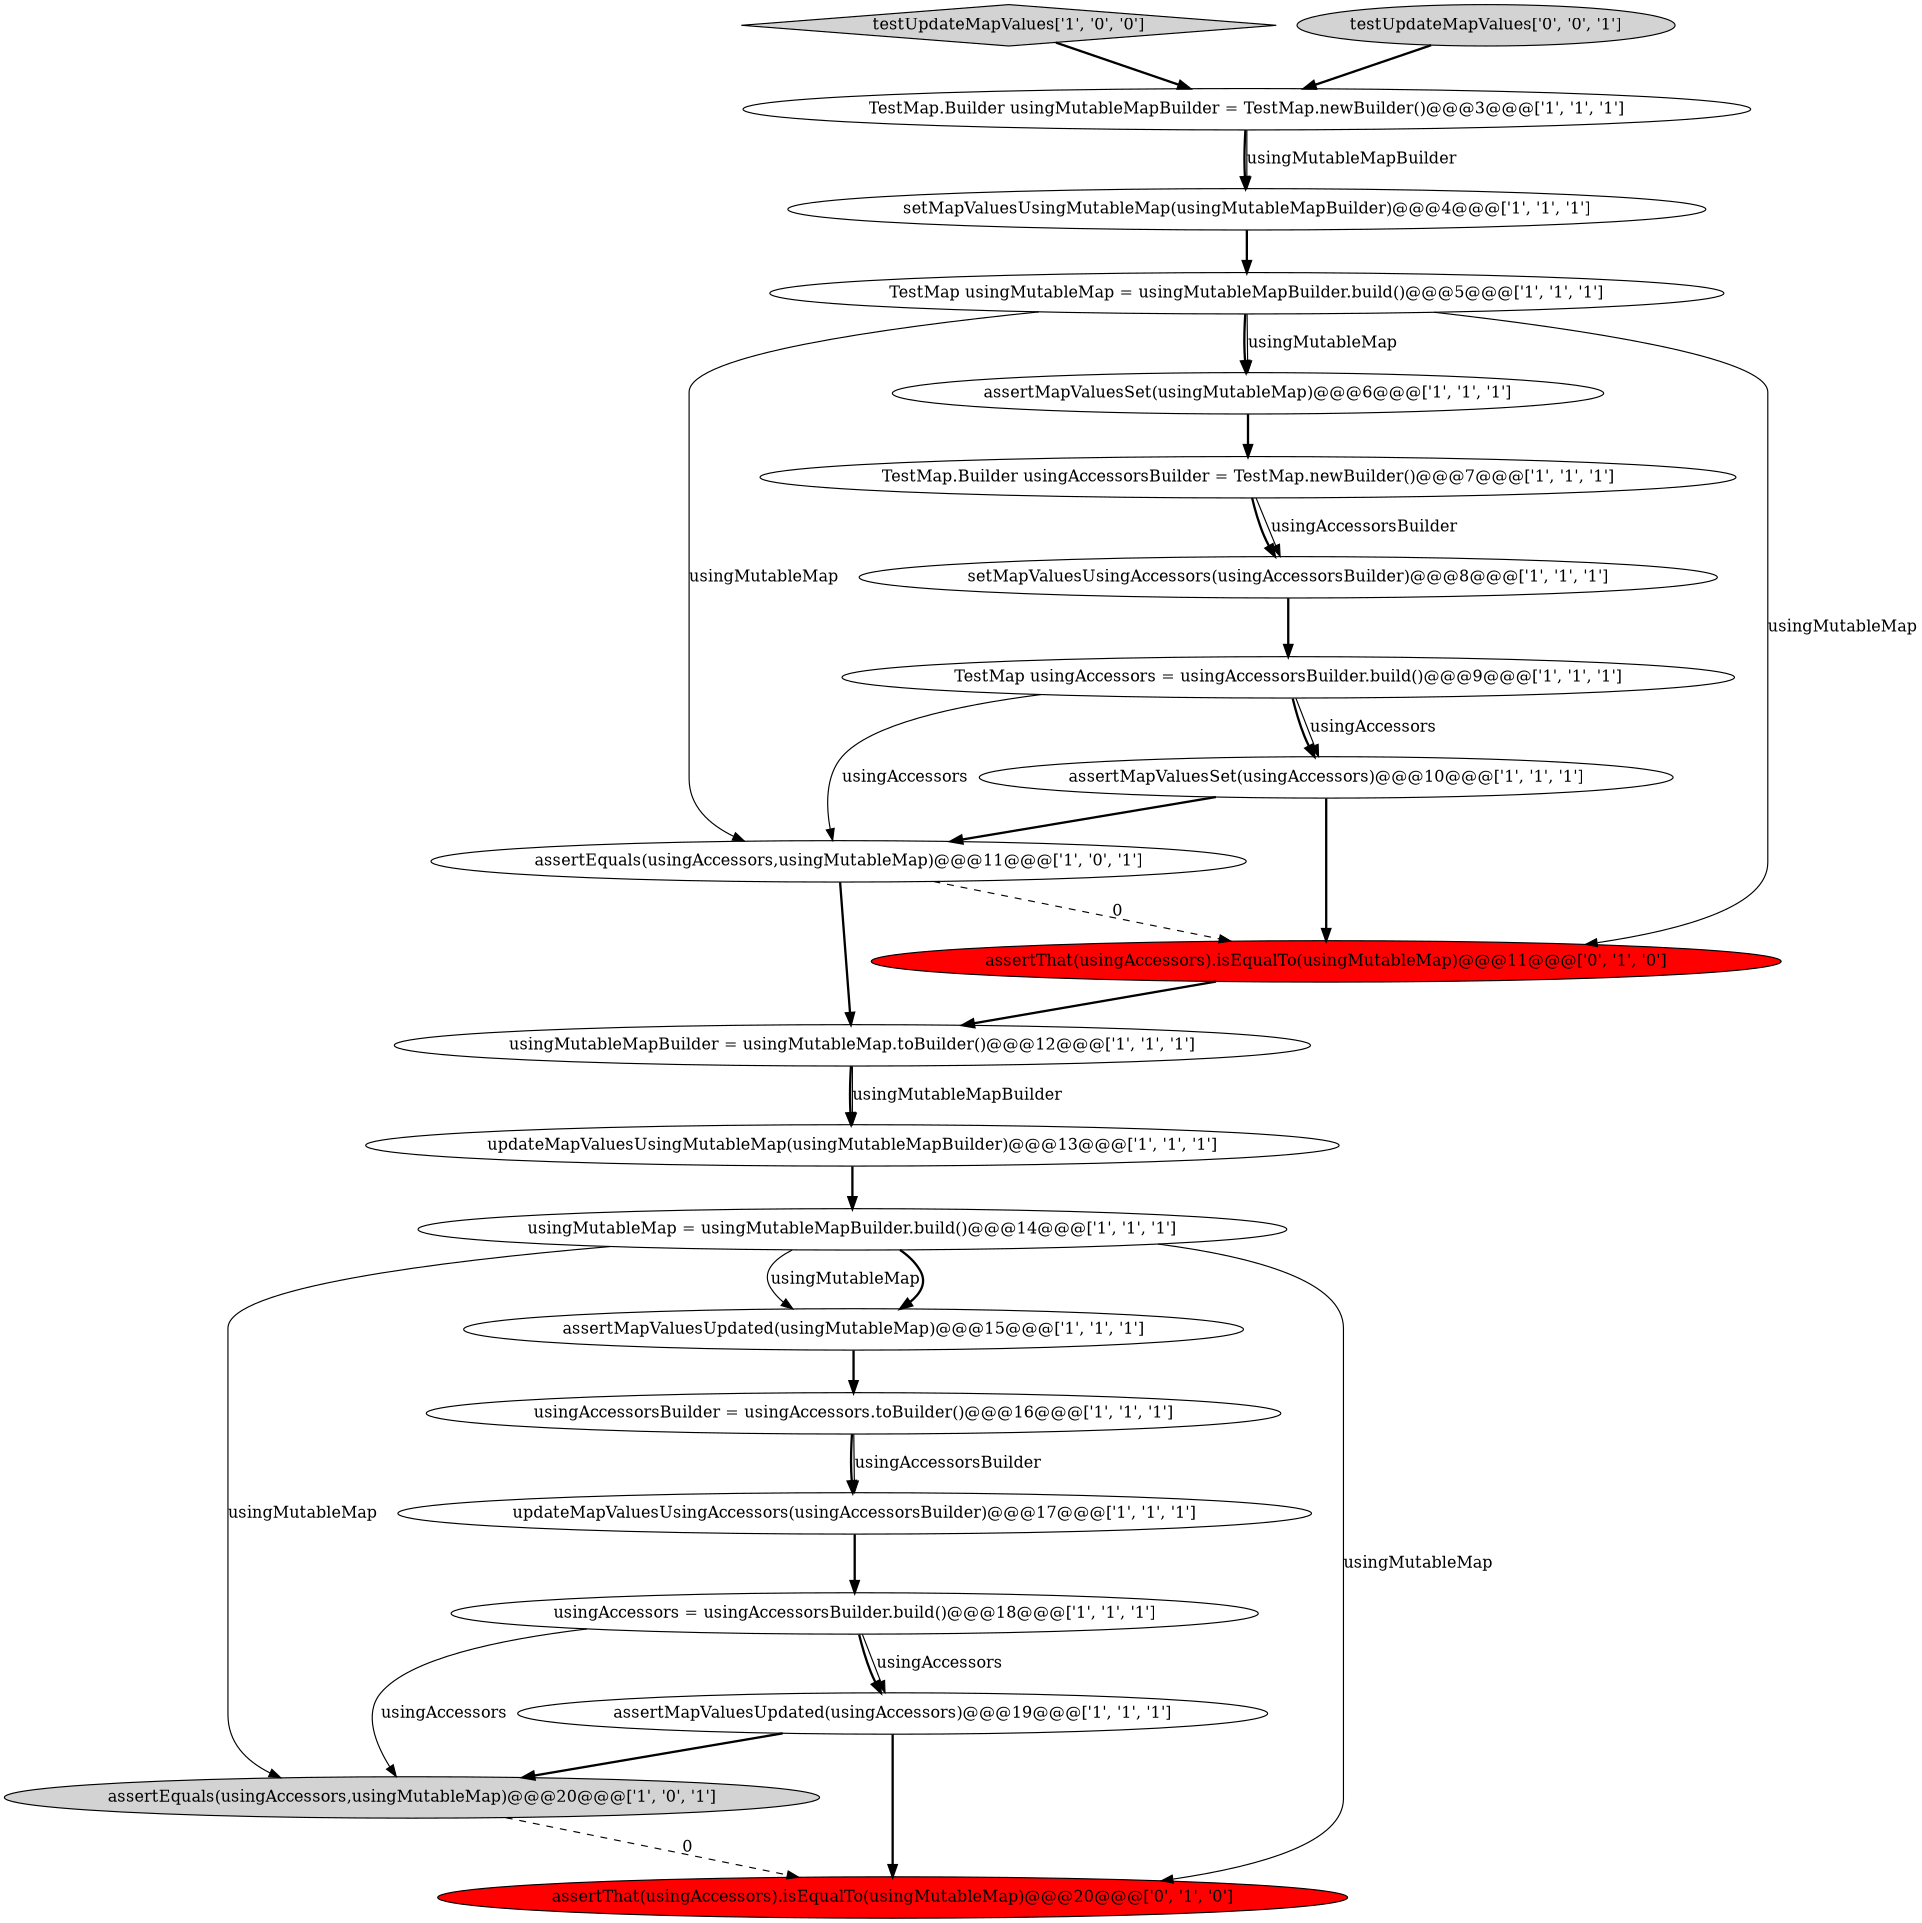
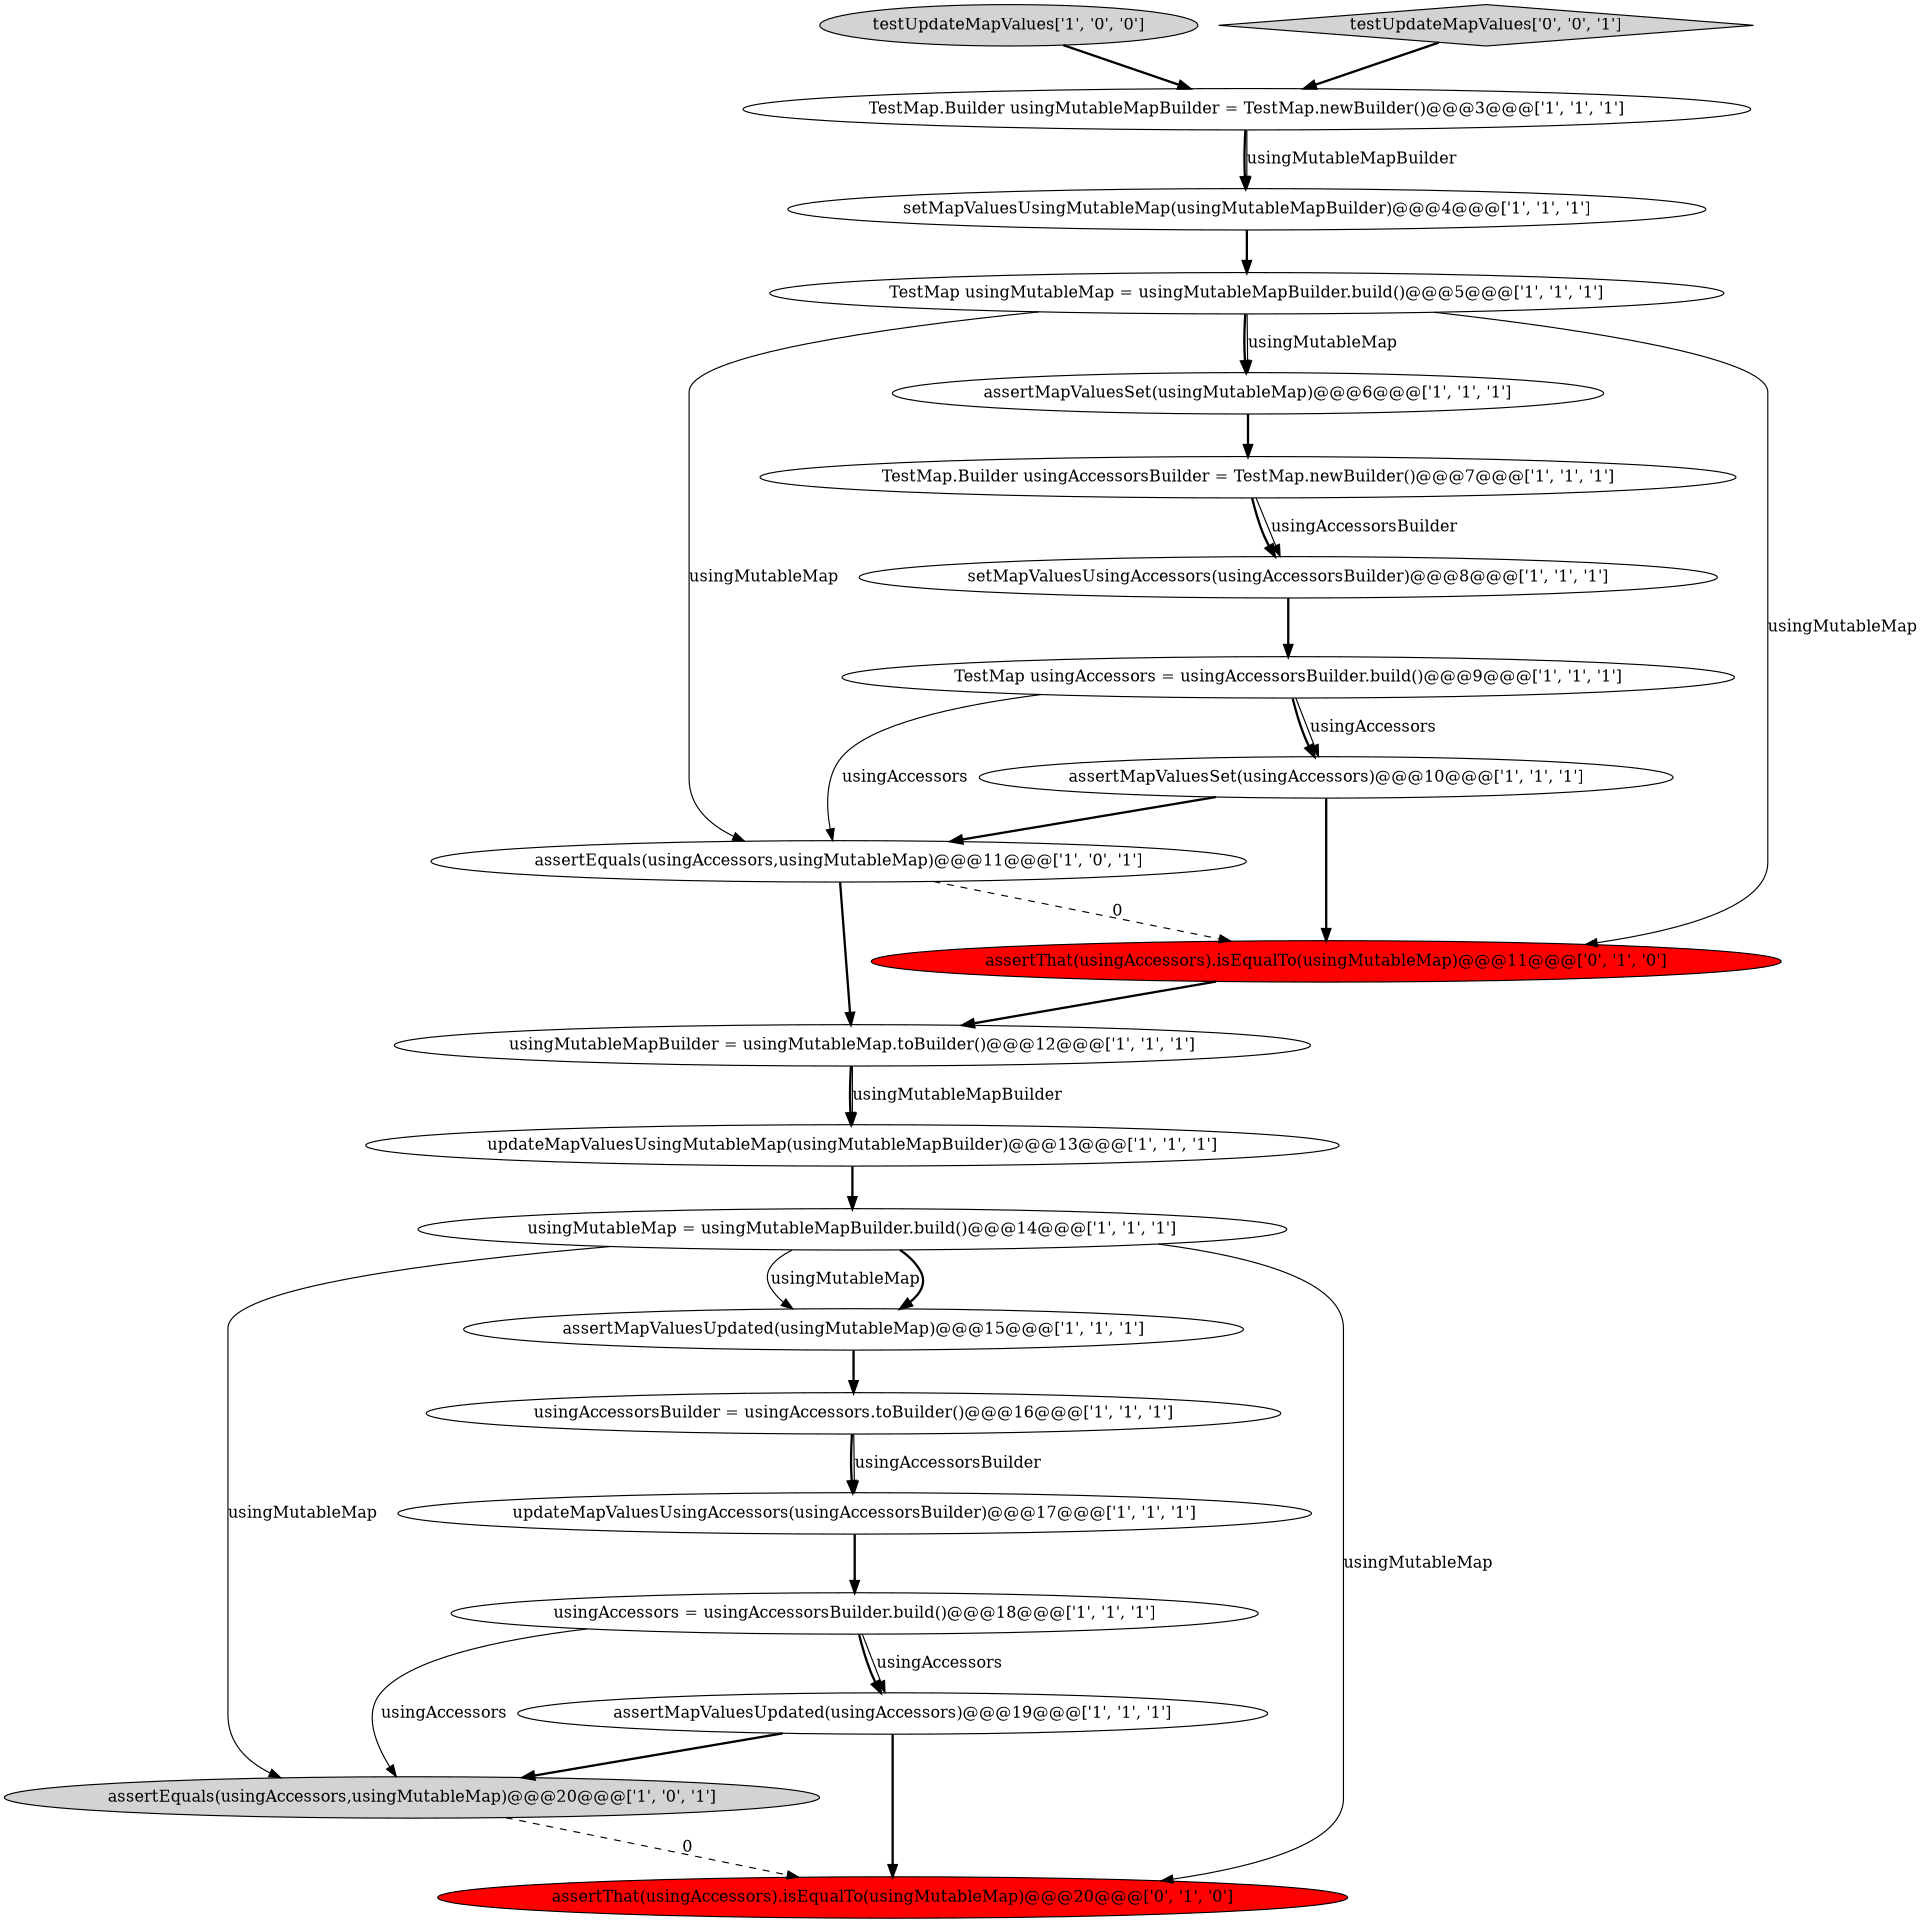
(1009, 25) -> (1009, 25)
(1486, 25) -> (1486, 25)
